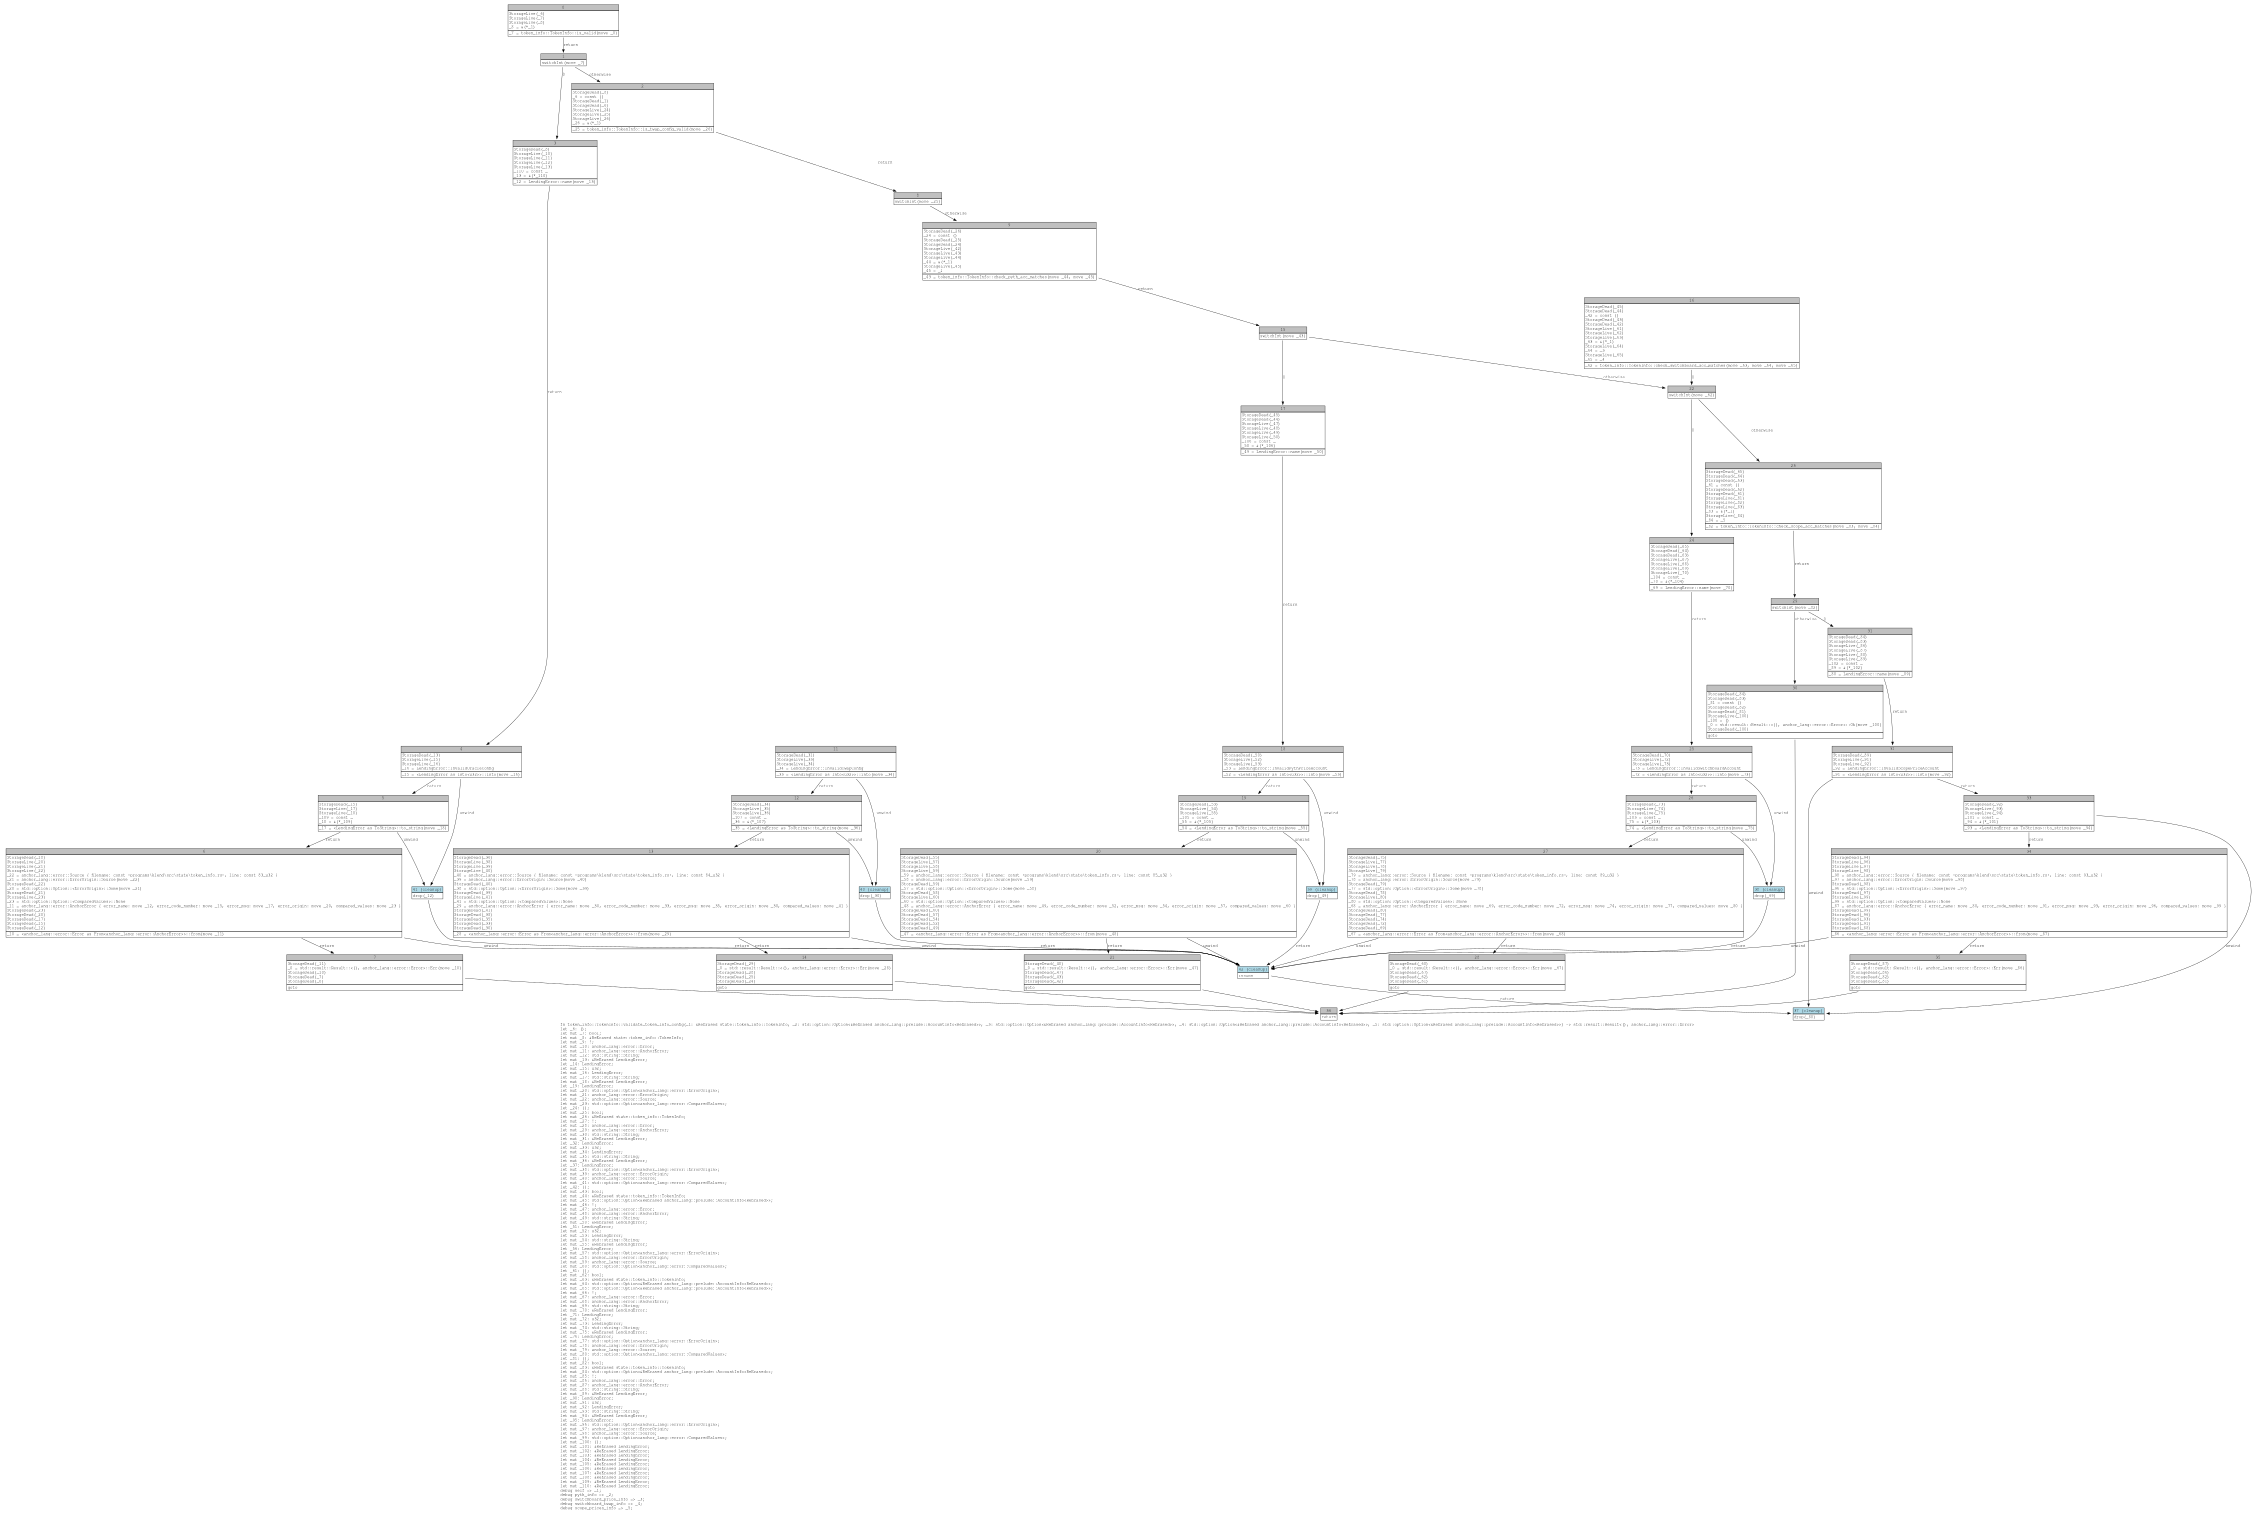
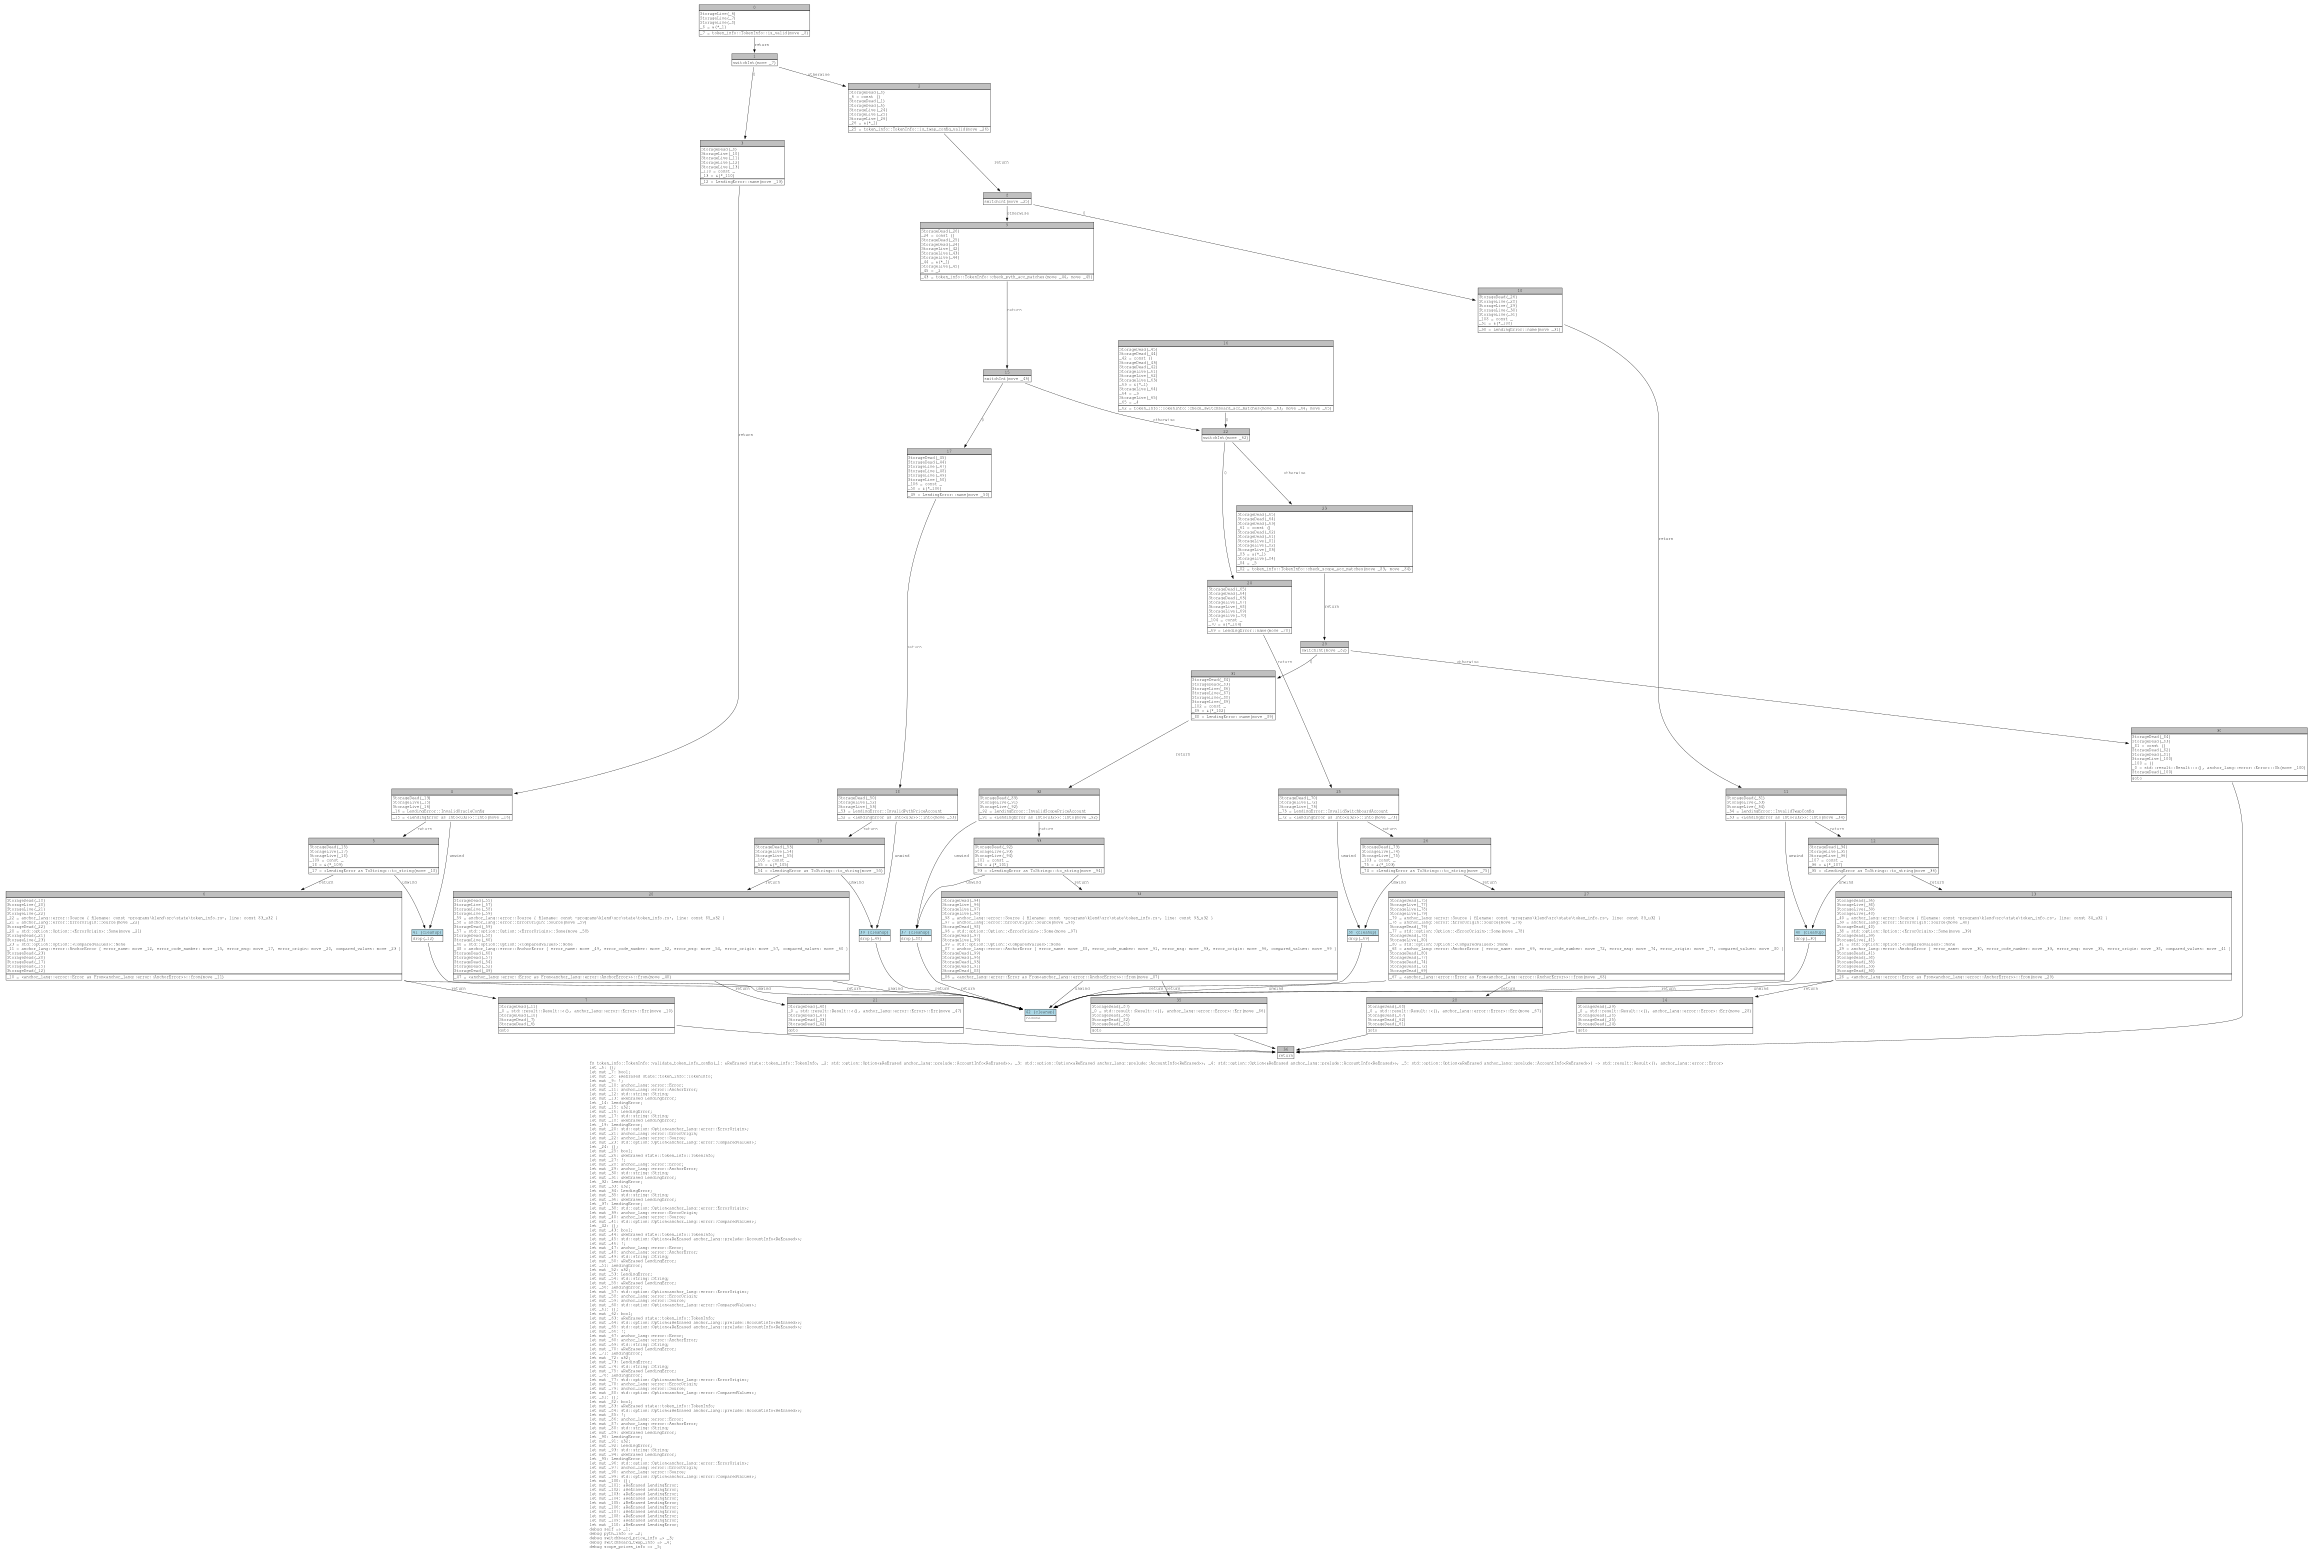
none -> (1520, 310)
(1529, 1003) -> (957, 989)
